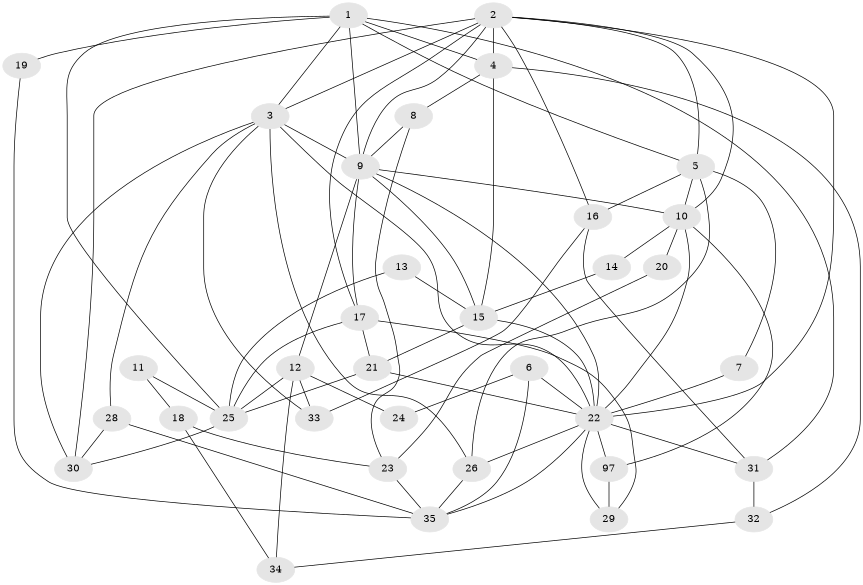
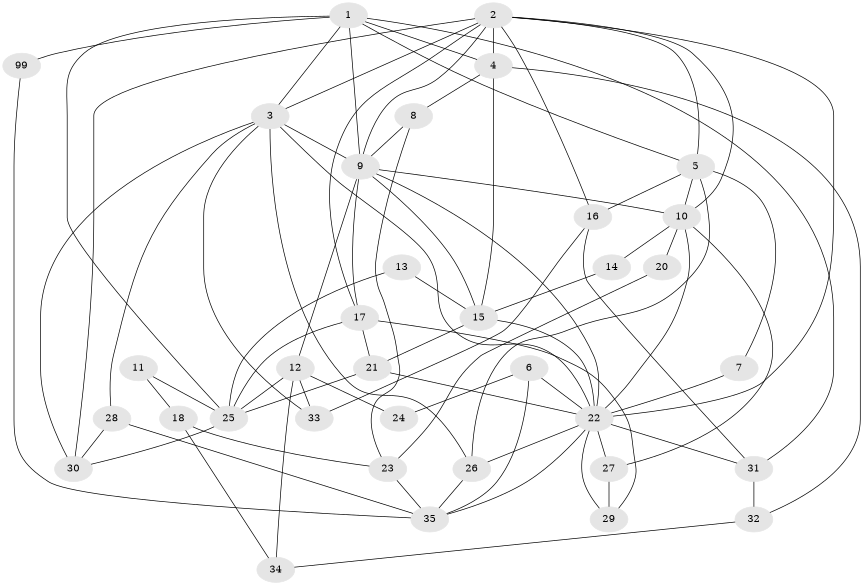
(22, 66) -> (22, 66)
(609, 469) -> (609, 469)
